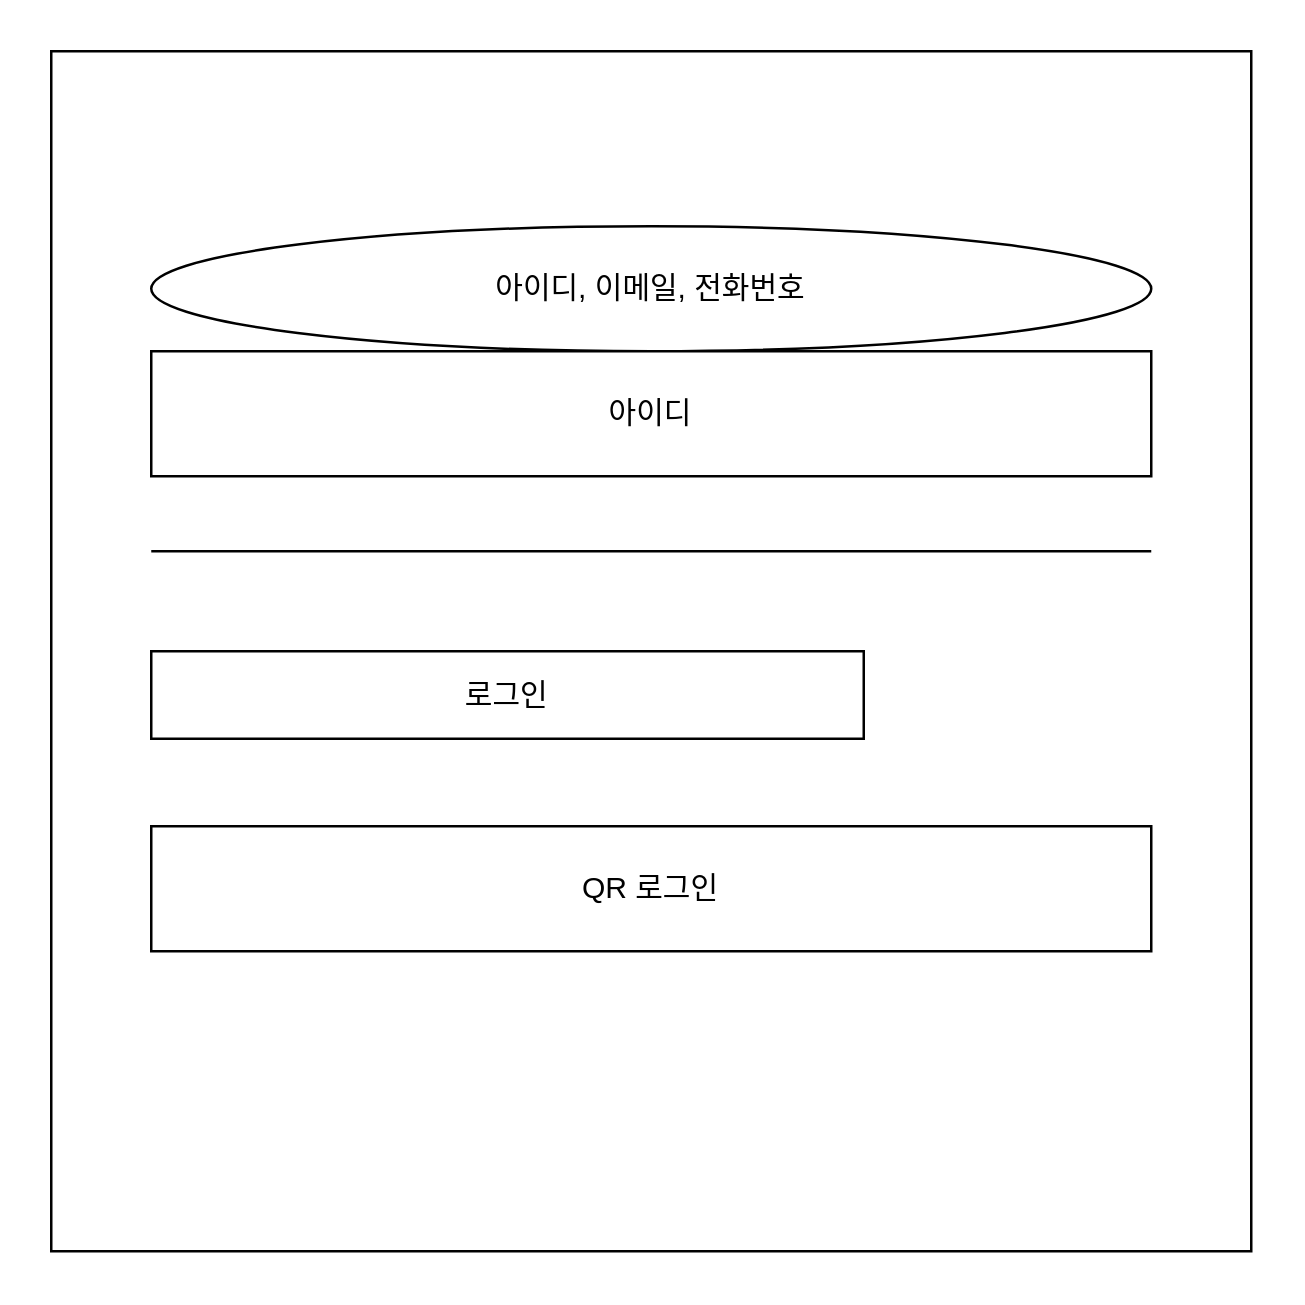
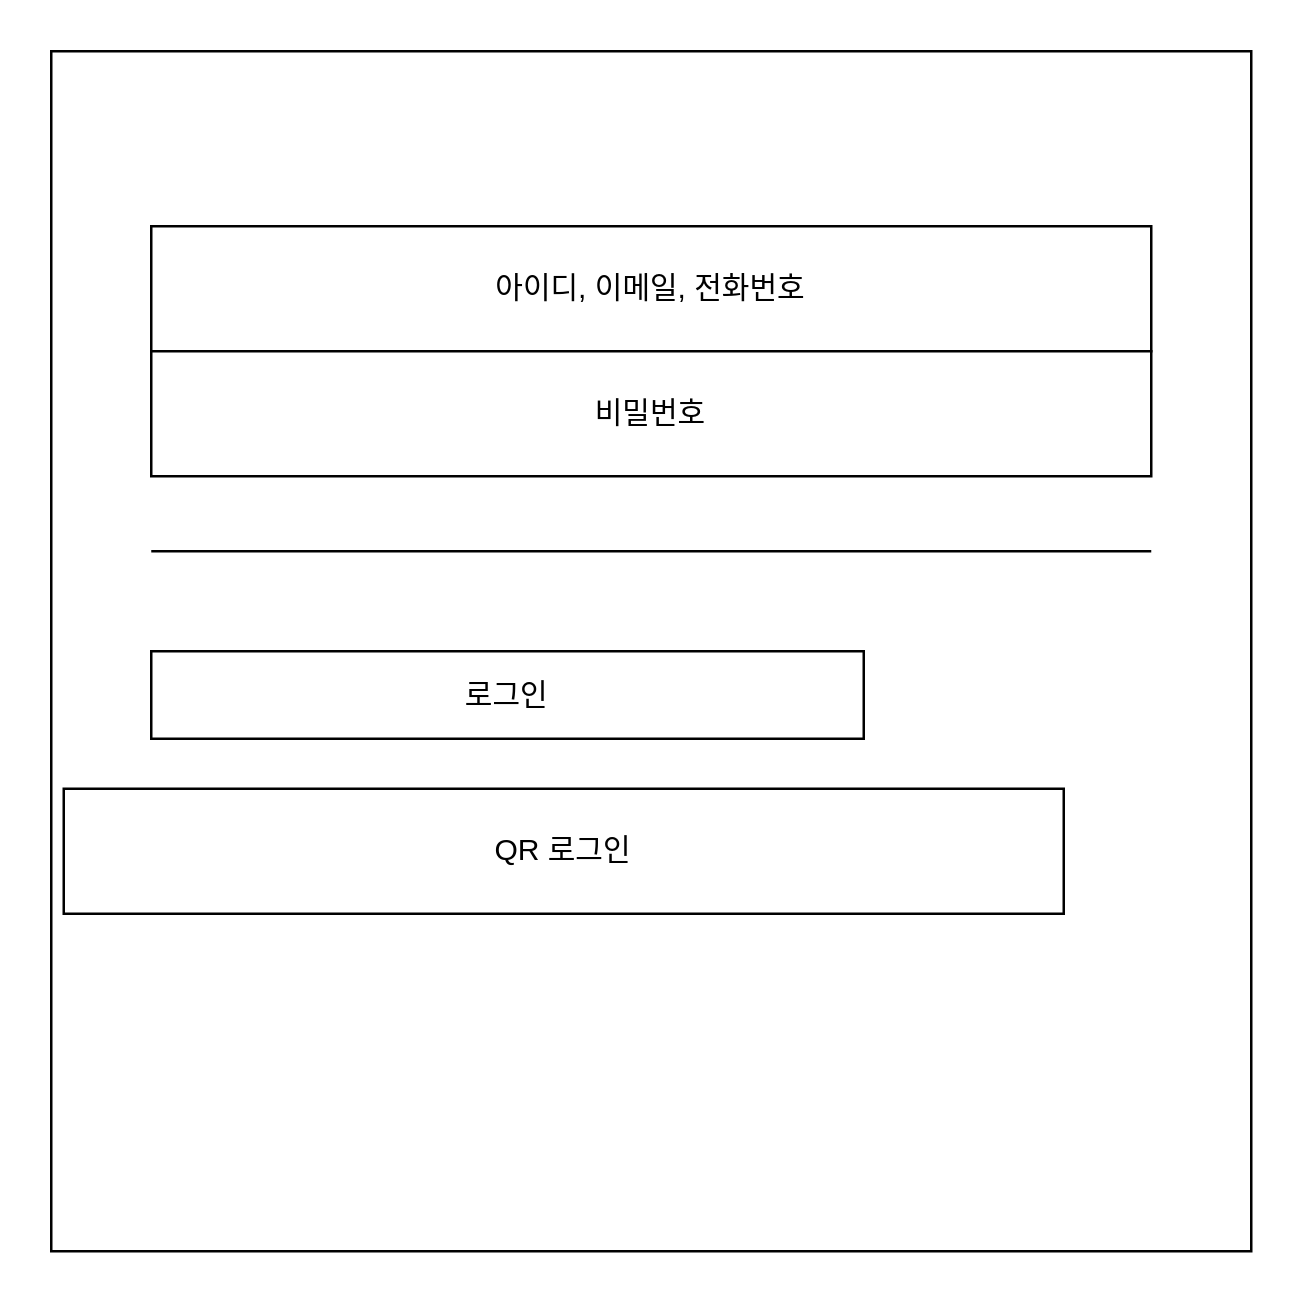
(651, 289) -> (651, 289)
(651, 414) -> (651, 414)
(651, 889) -> (564, 851)
